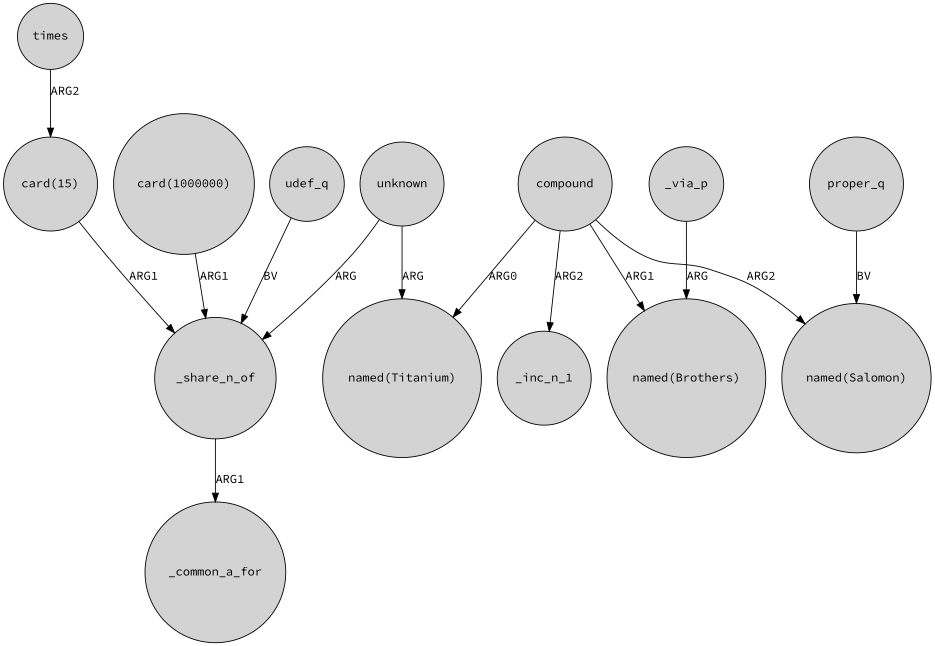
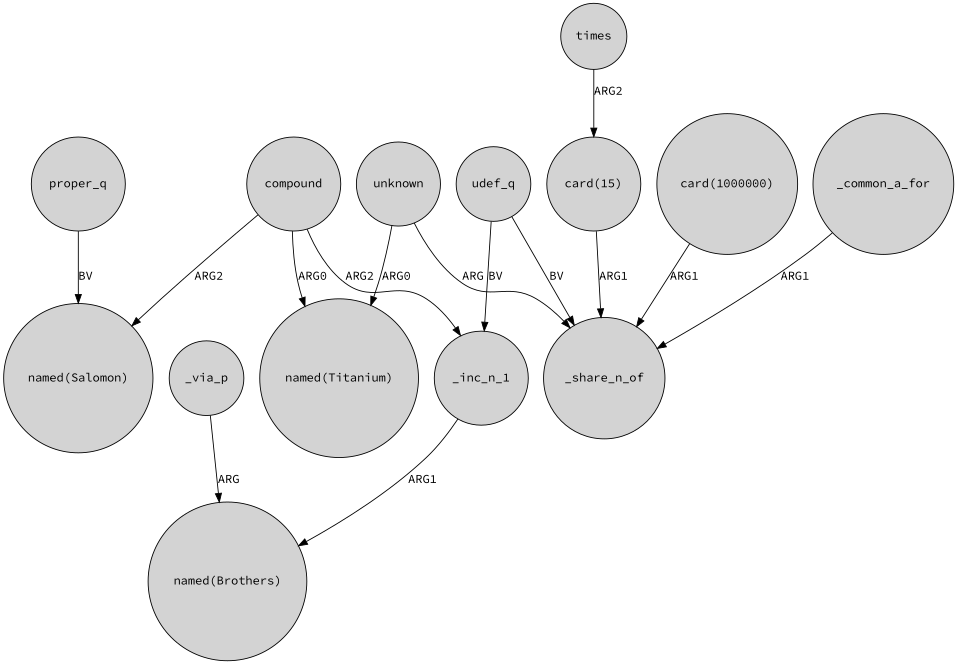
(615, 264) -> (389, 489)
none -> (488, 272)
(413, 277) -> (397, 277)
(215, 466) -> (751, 292)
